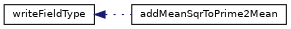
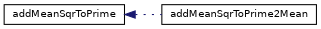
(49, 15) -> (64, 15)
